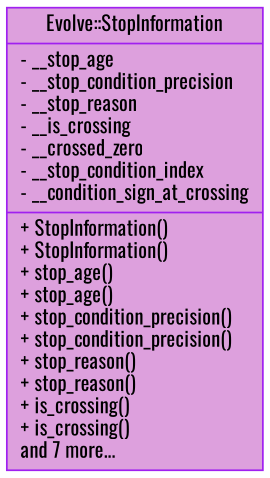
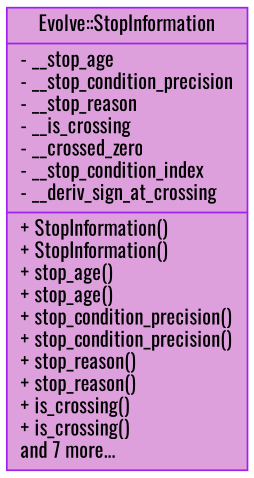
(135, 194) -> (119, 194)
